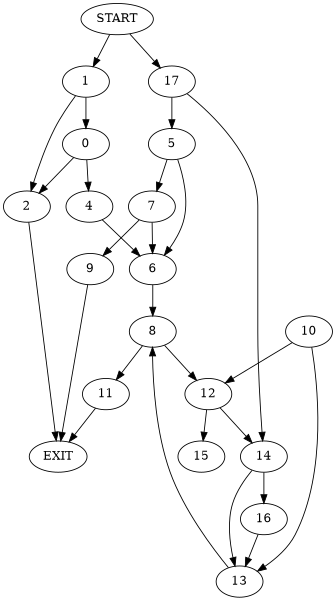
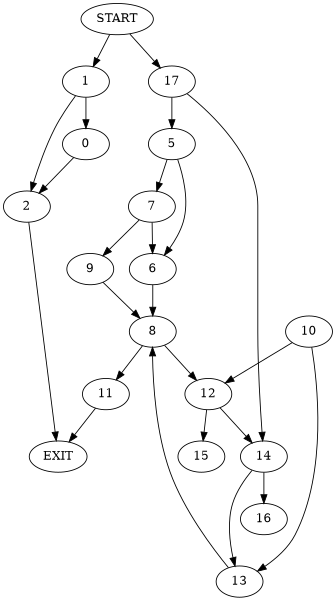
(89, 207) -> none
(75, 359) -> (118, 297)
(253, 546) -> none
